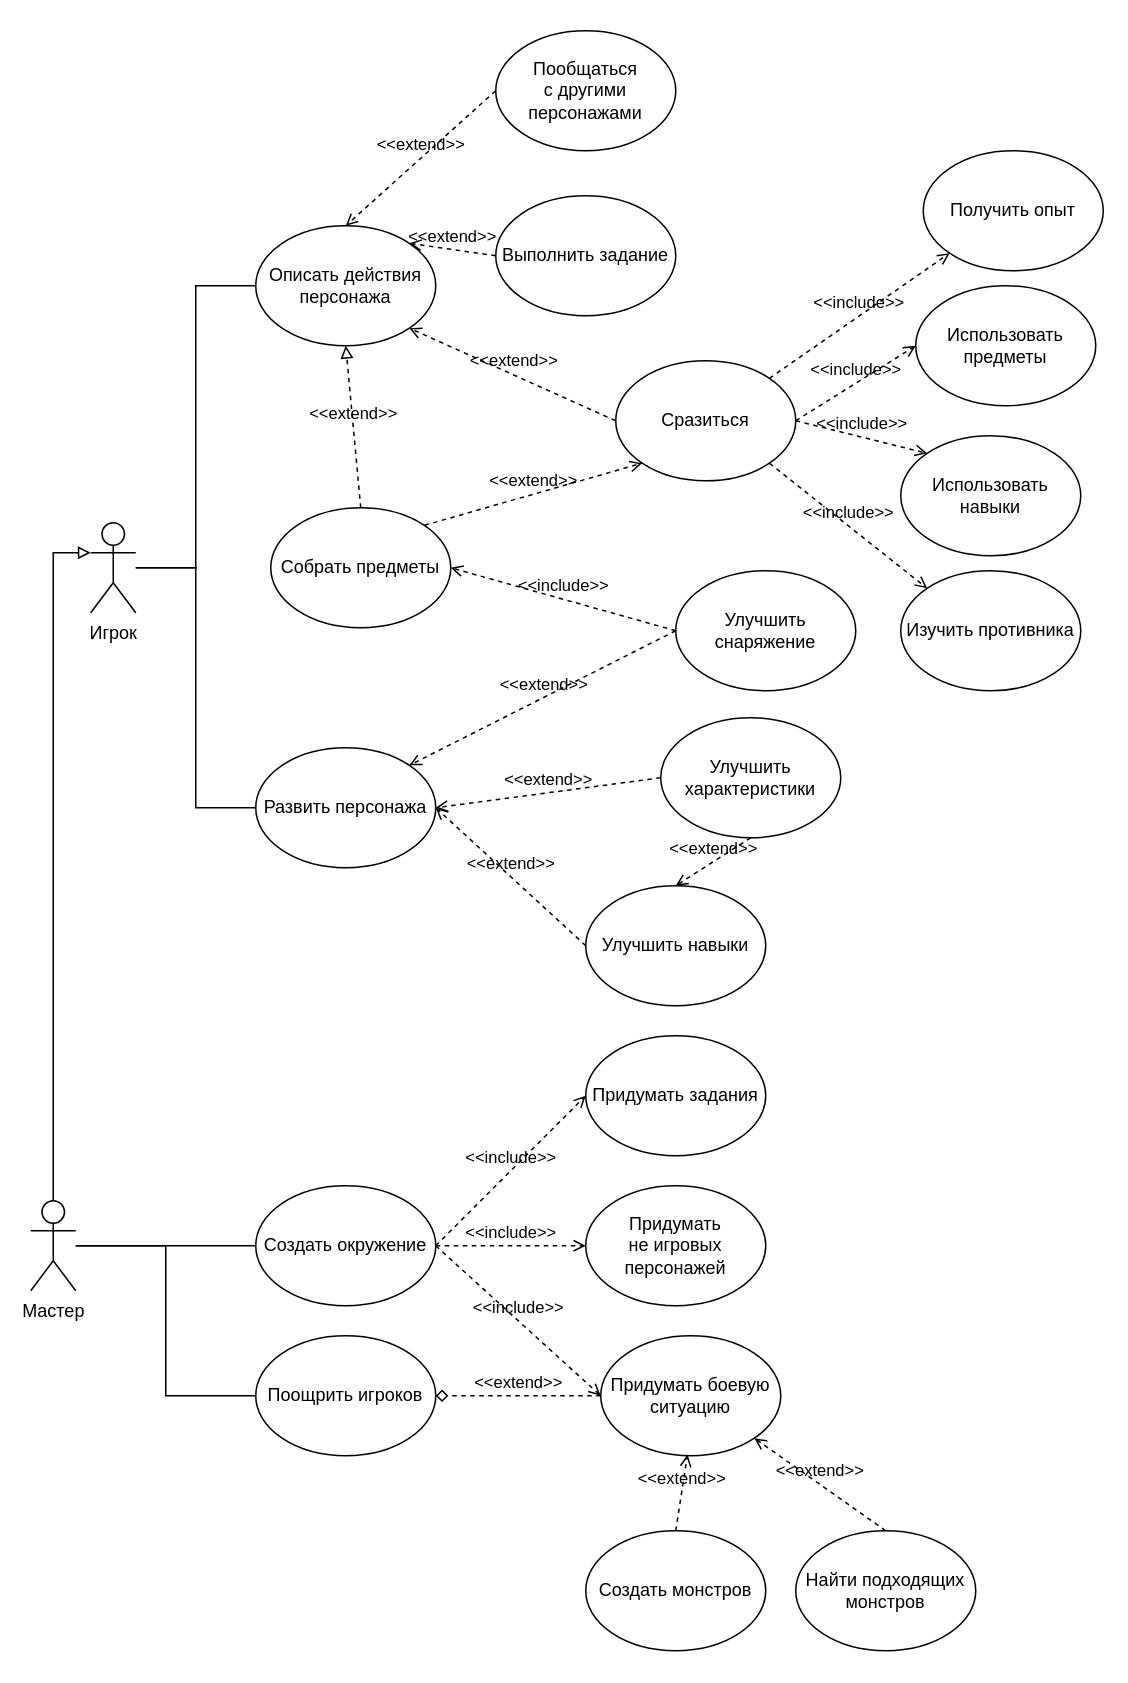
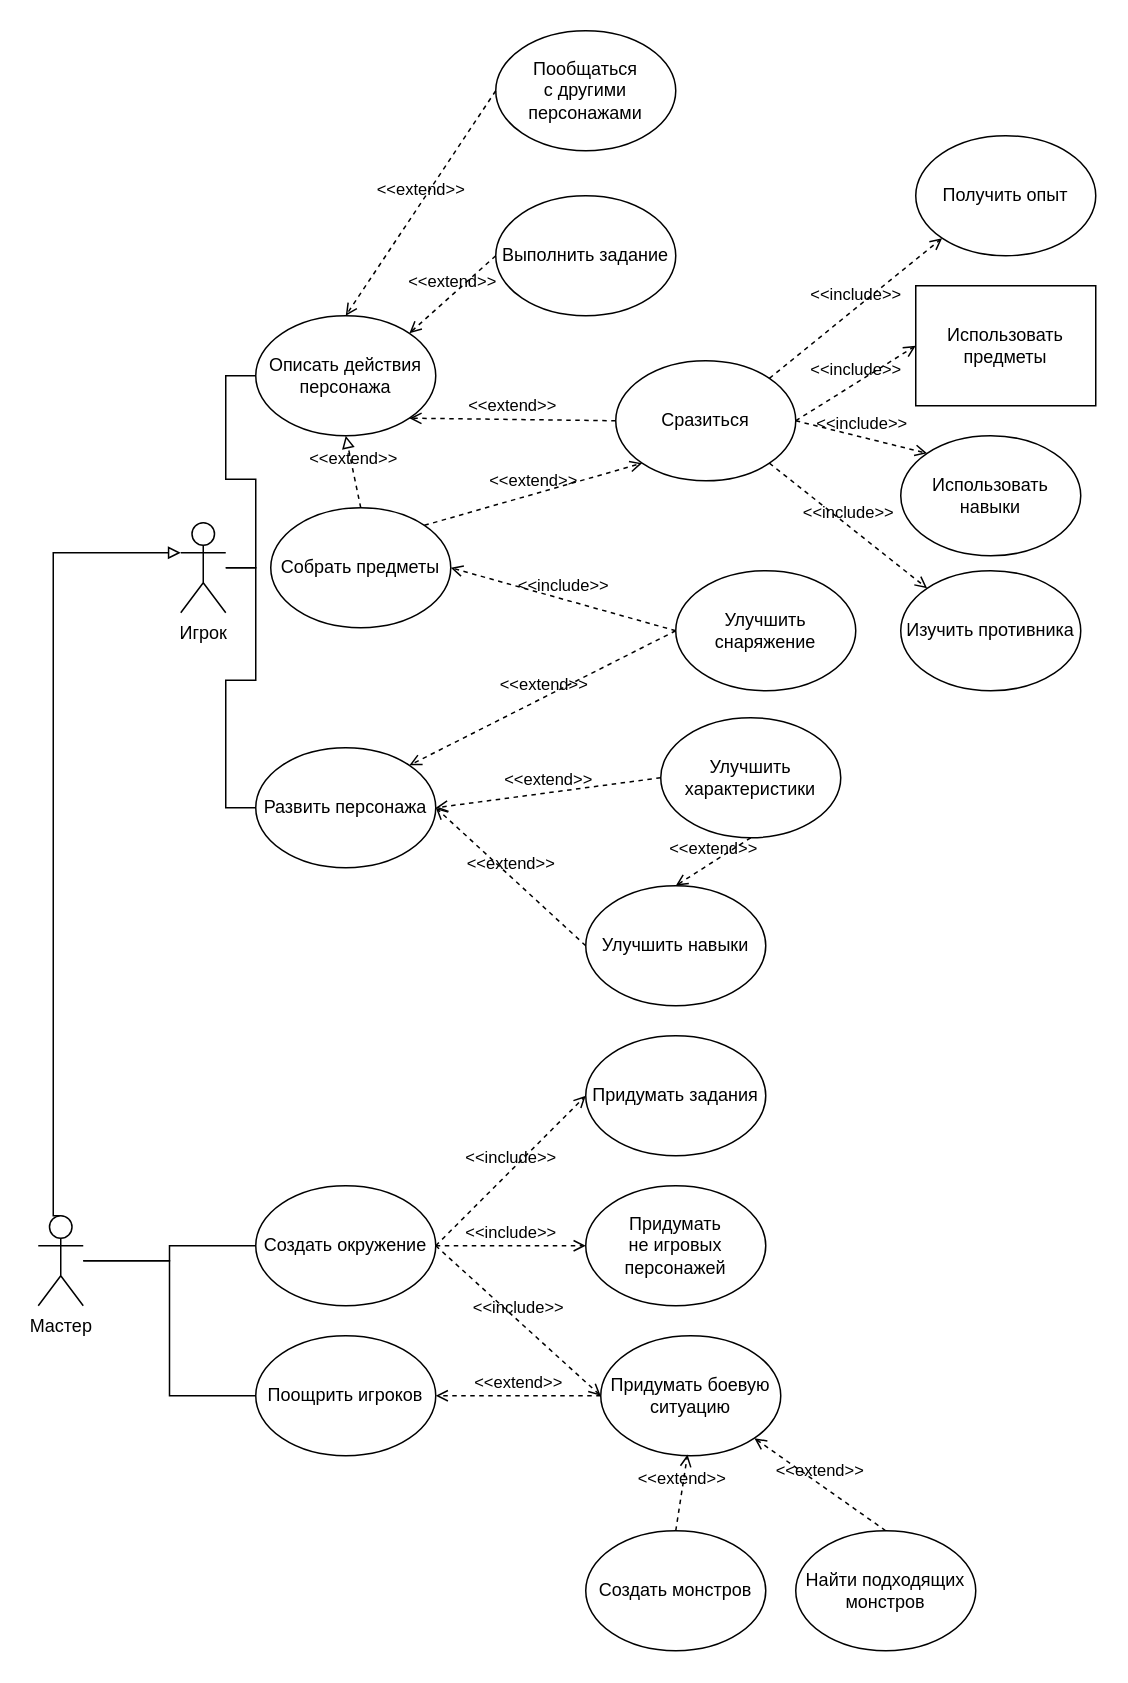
(1013, 211) -> (1006, 196)
(346, 286) -> (346, 376)
(1006, 346) -> (1006, 346)
(113, 568) -> (203, 568)
(53, 1246) -> (61, 1261)
(448, 1396) -> (444, 1396)
